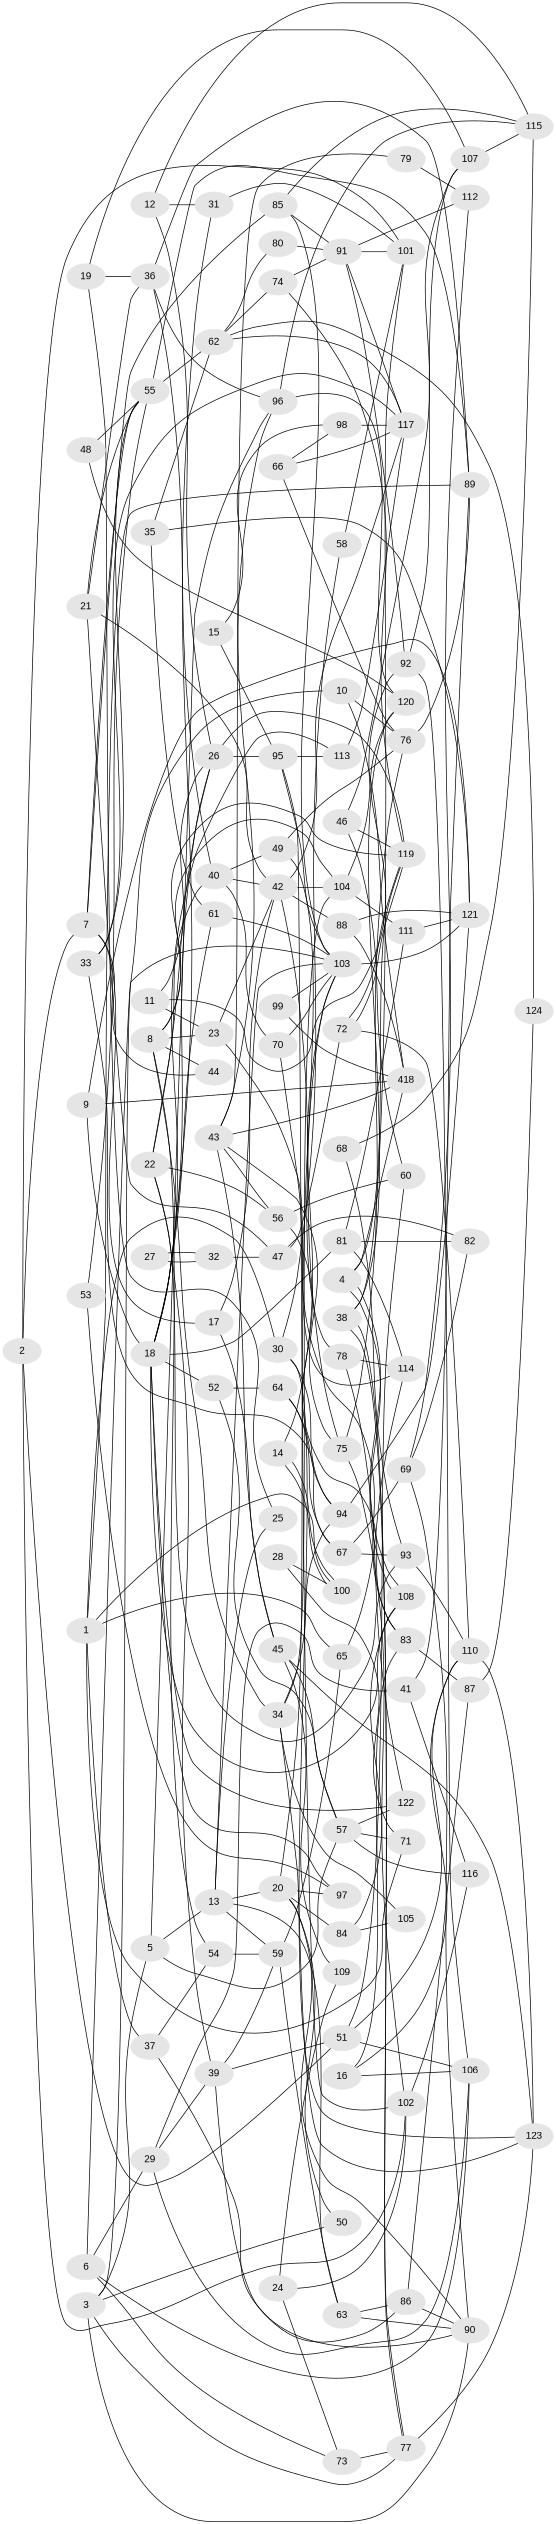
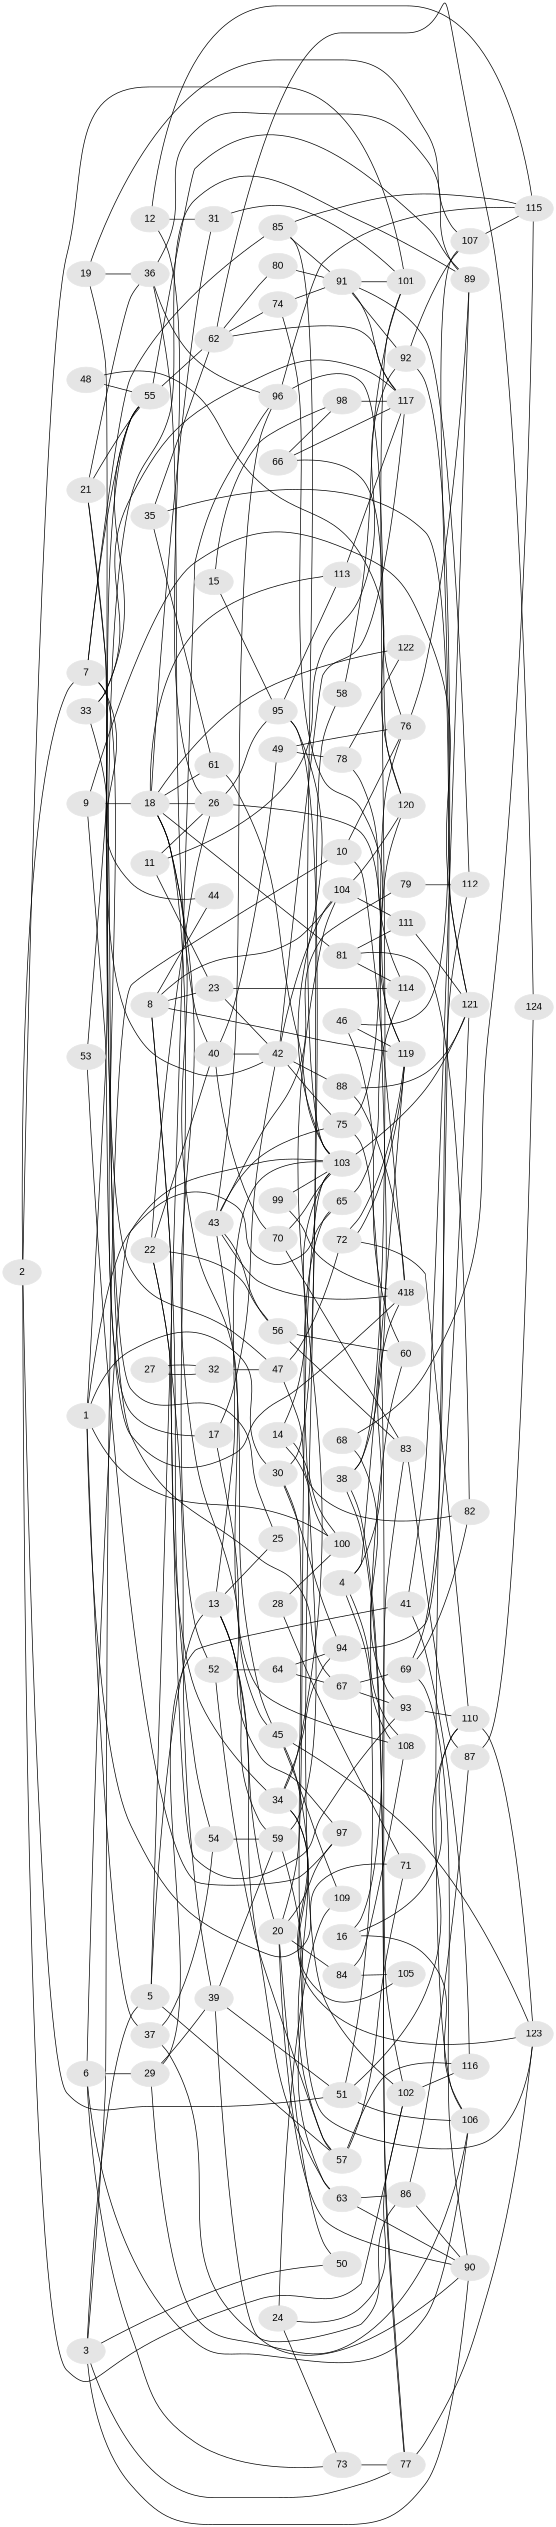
(372, 1818) -> none
